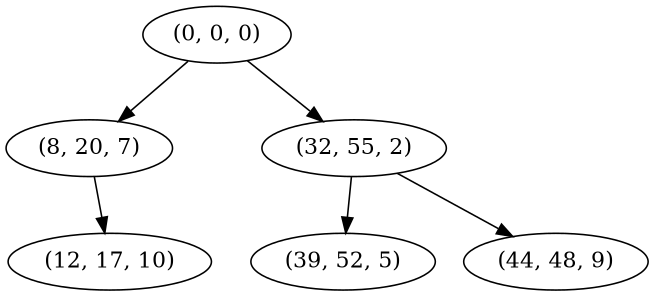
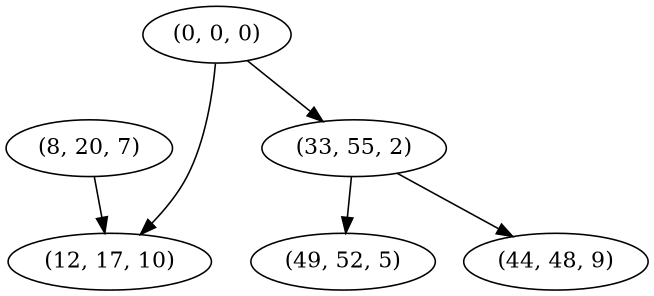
(159, 86) -> (198, 150)
(354, 148) -> (354, 148)
(343, 262) -> (343, 262)
